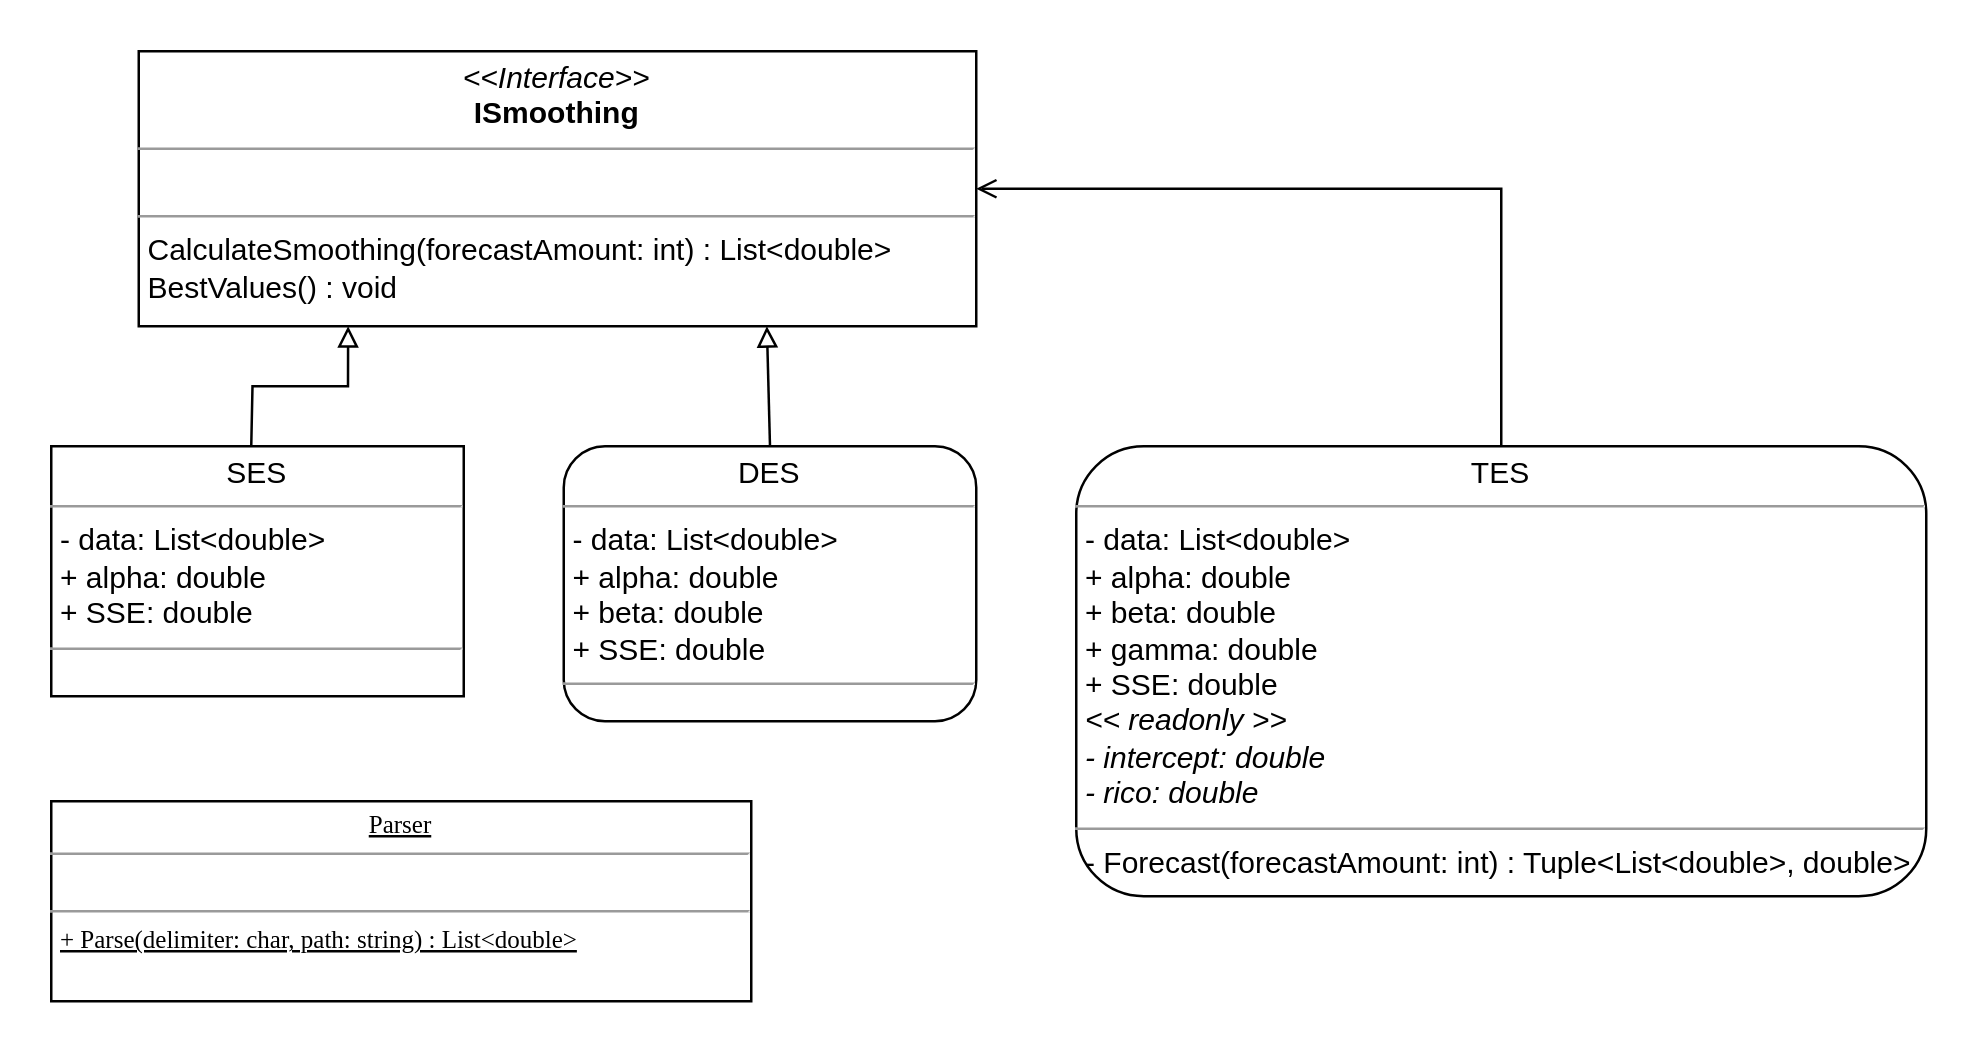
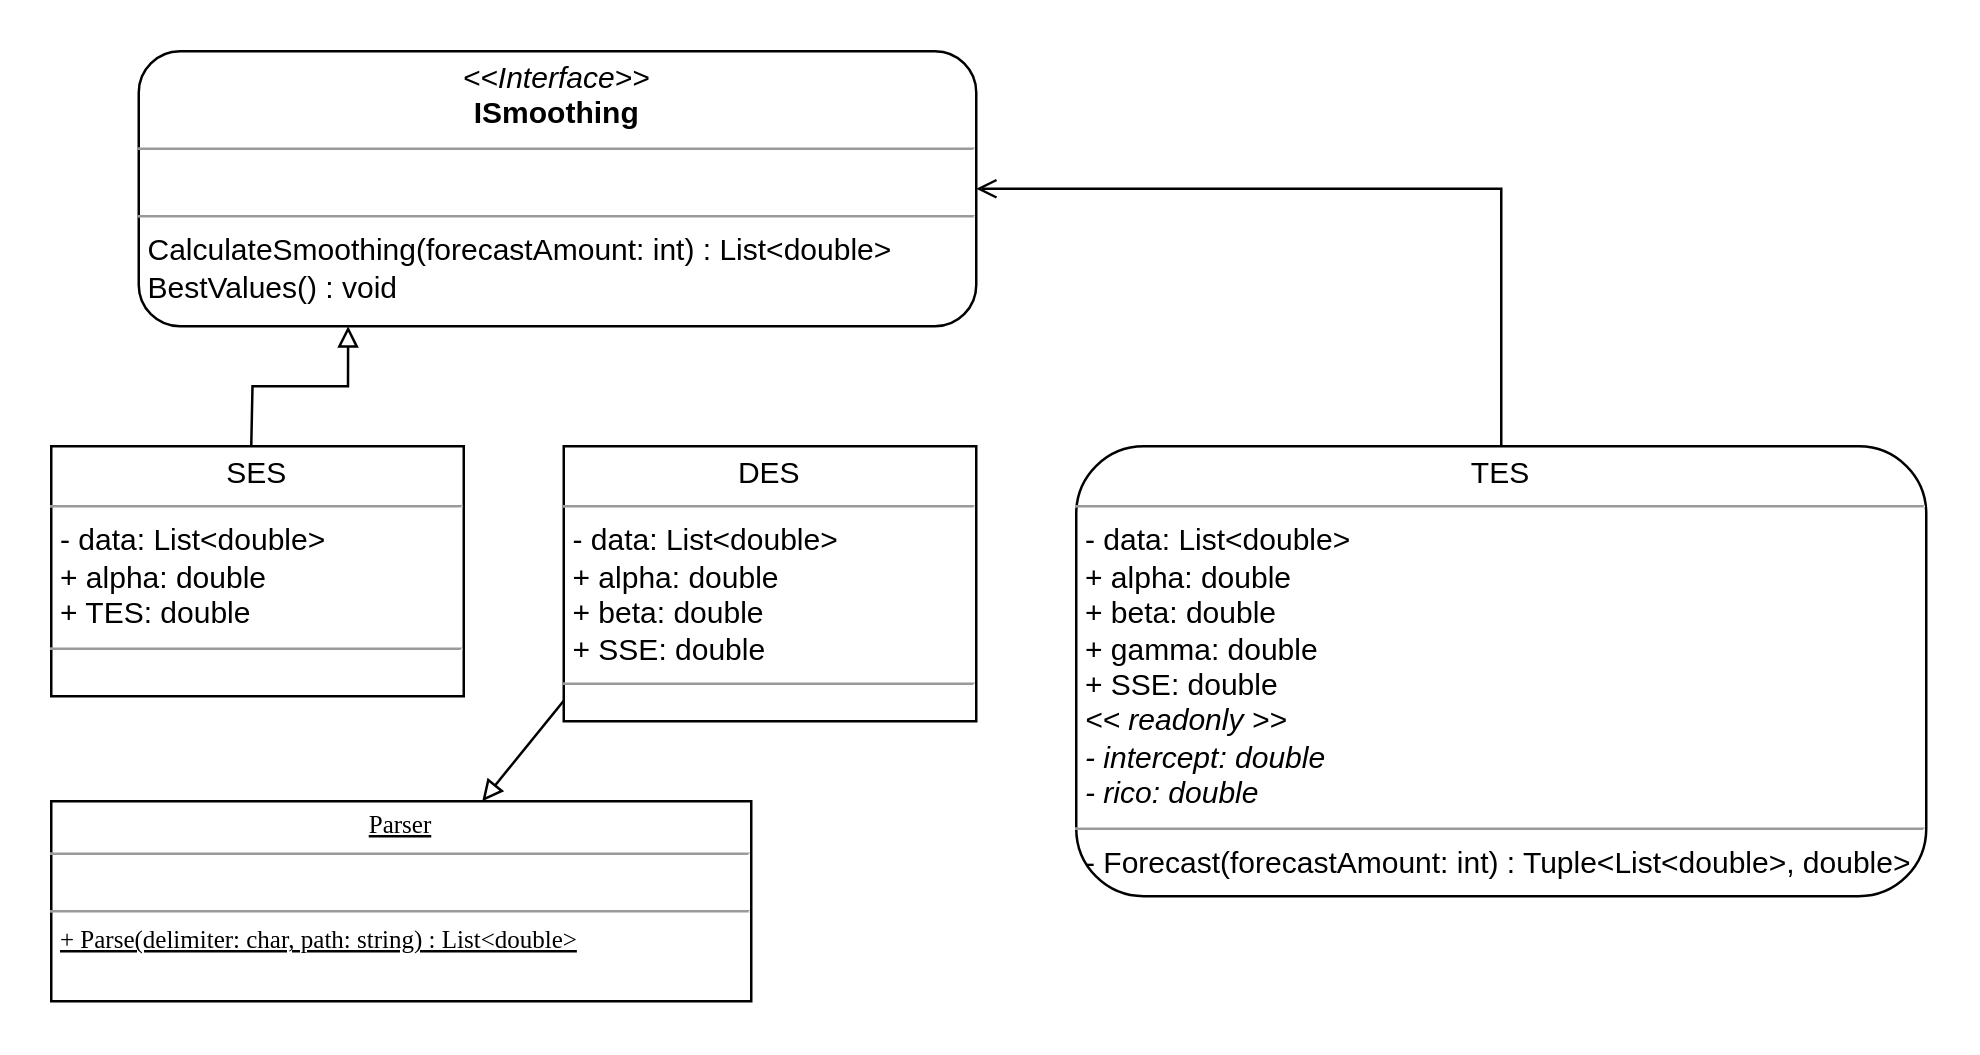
(558, 189) -> (558, 189)
(769, 397) -> (532, 740)
(200, 518) -> (200, 518)
(770, 584) -> (770, 584)
